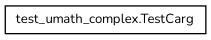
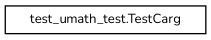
(106, 20) -> (106, 20)
